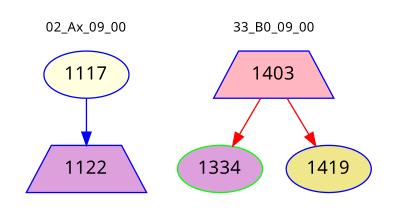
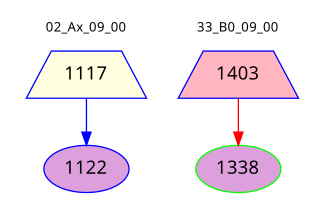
(86, 75) -> (86, 75)
(86, 169) -> (86, 169)
(220, 169) -> (238, 169)
(329, 169) -> none
